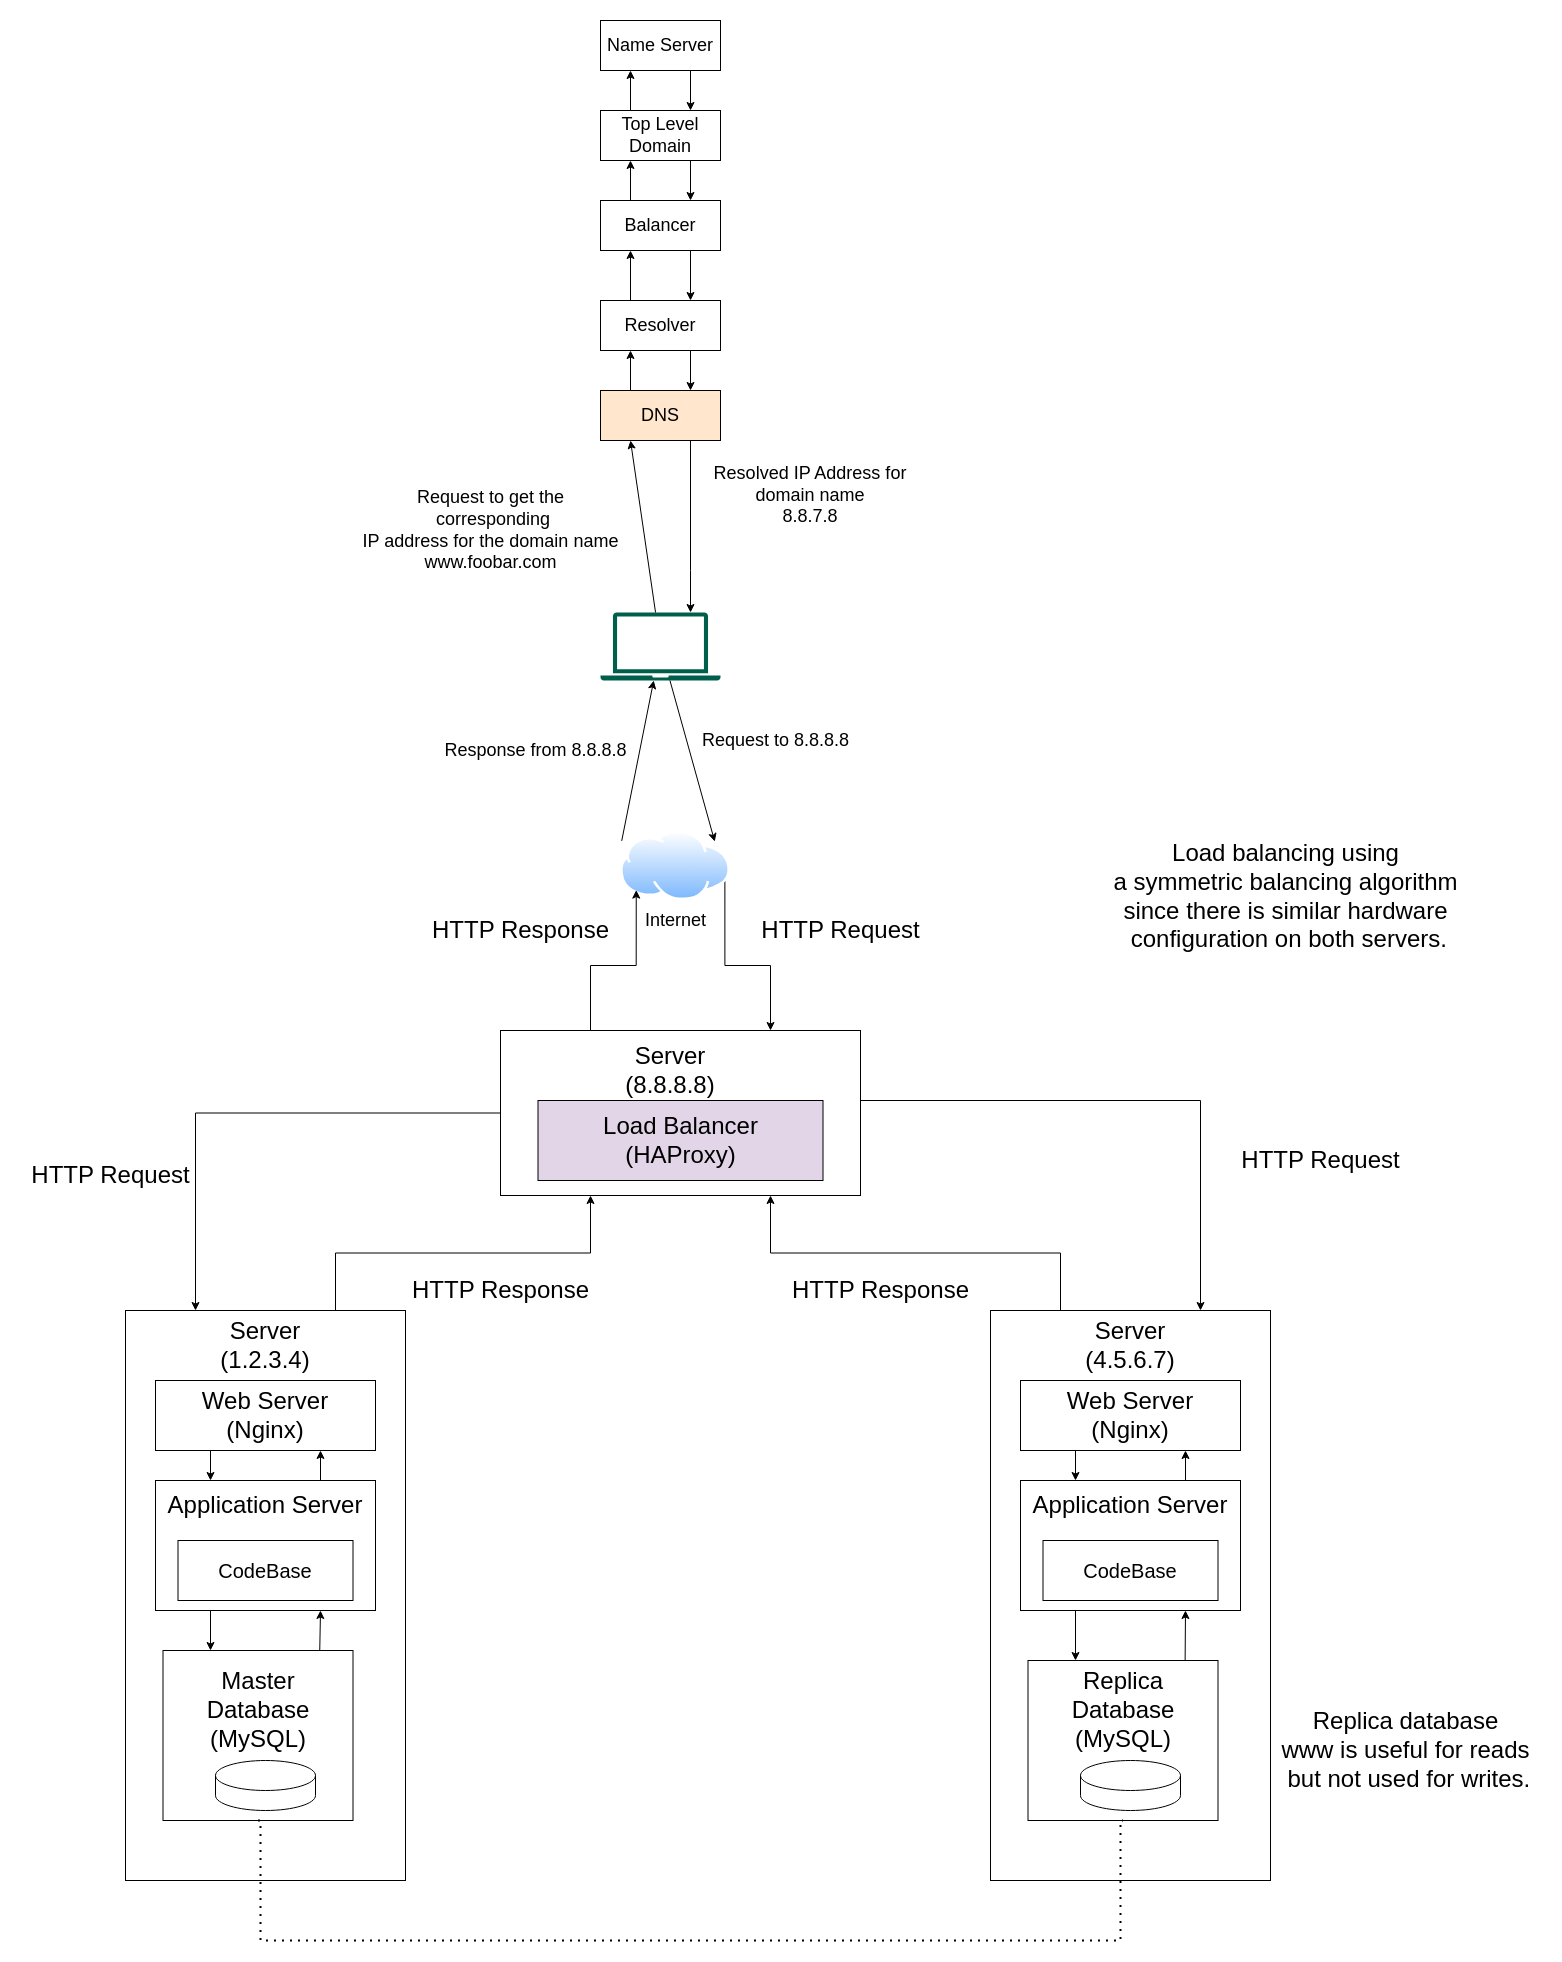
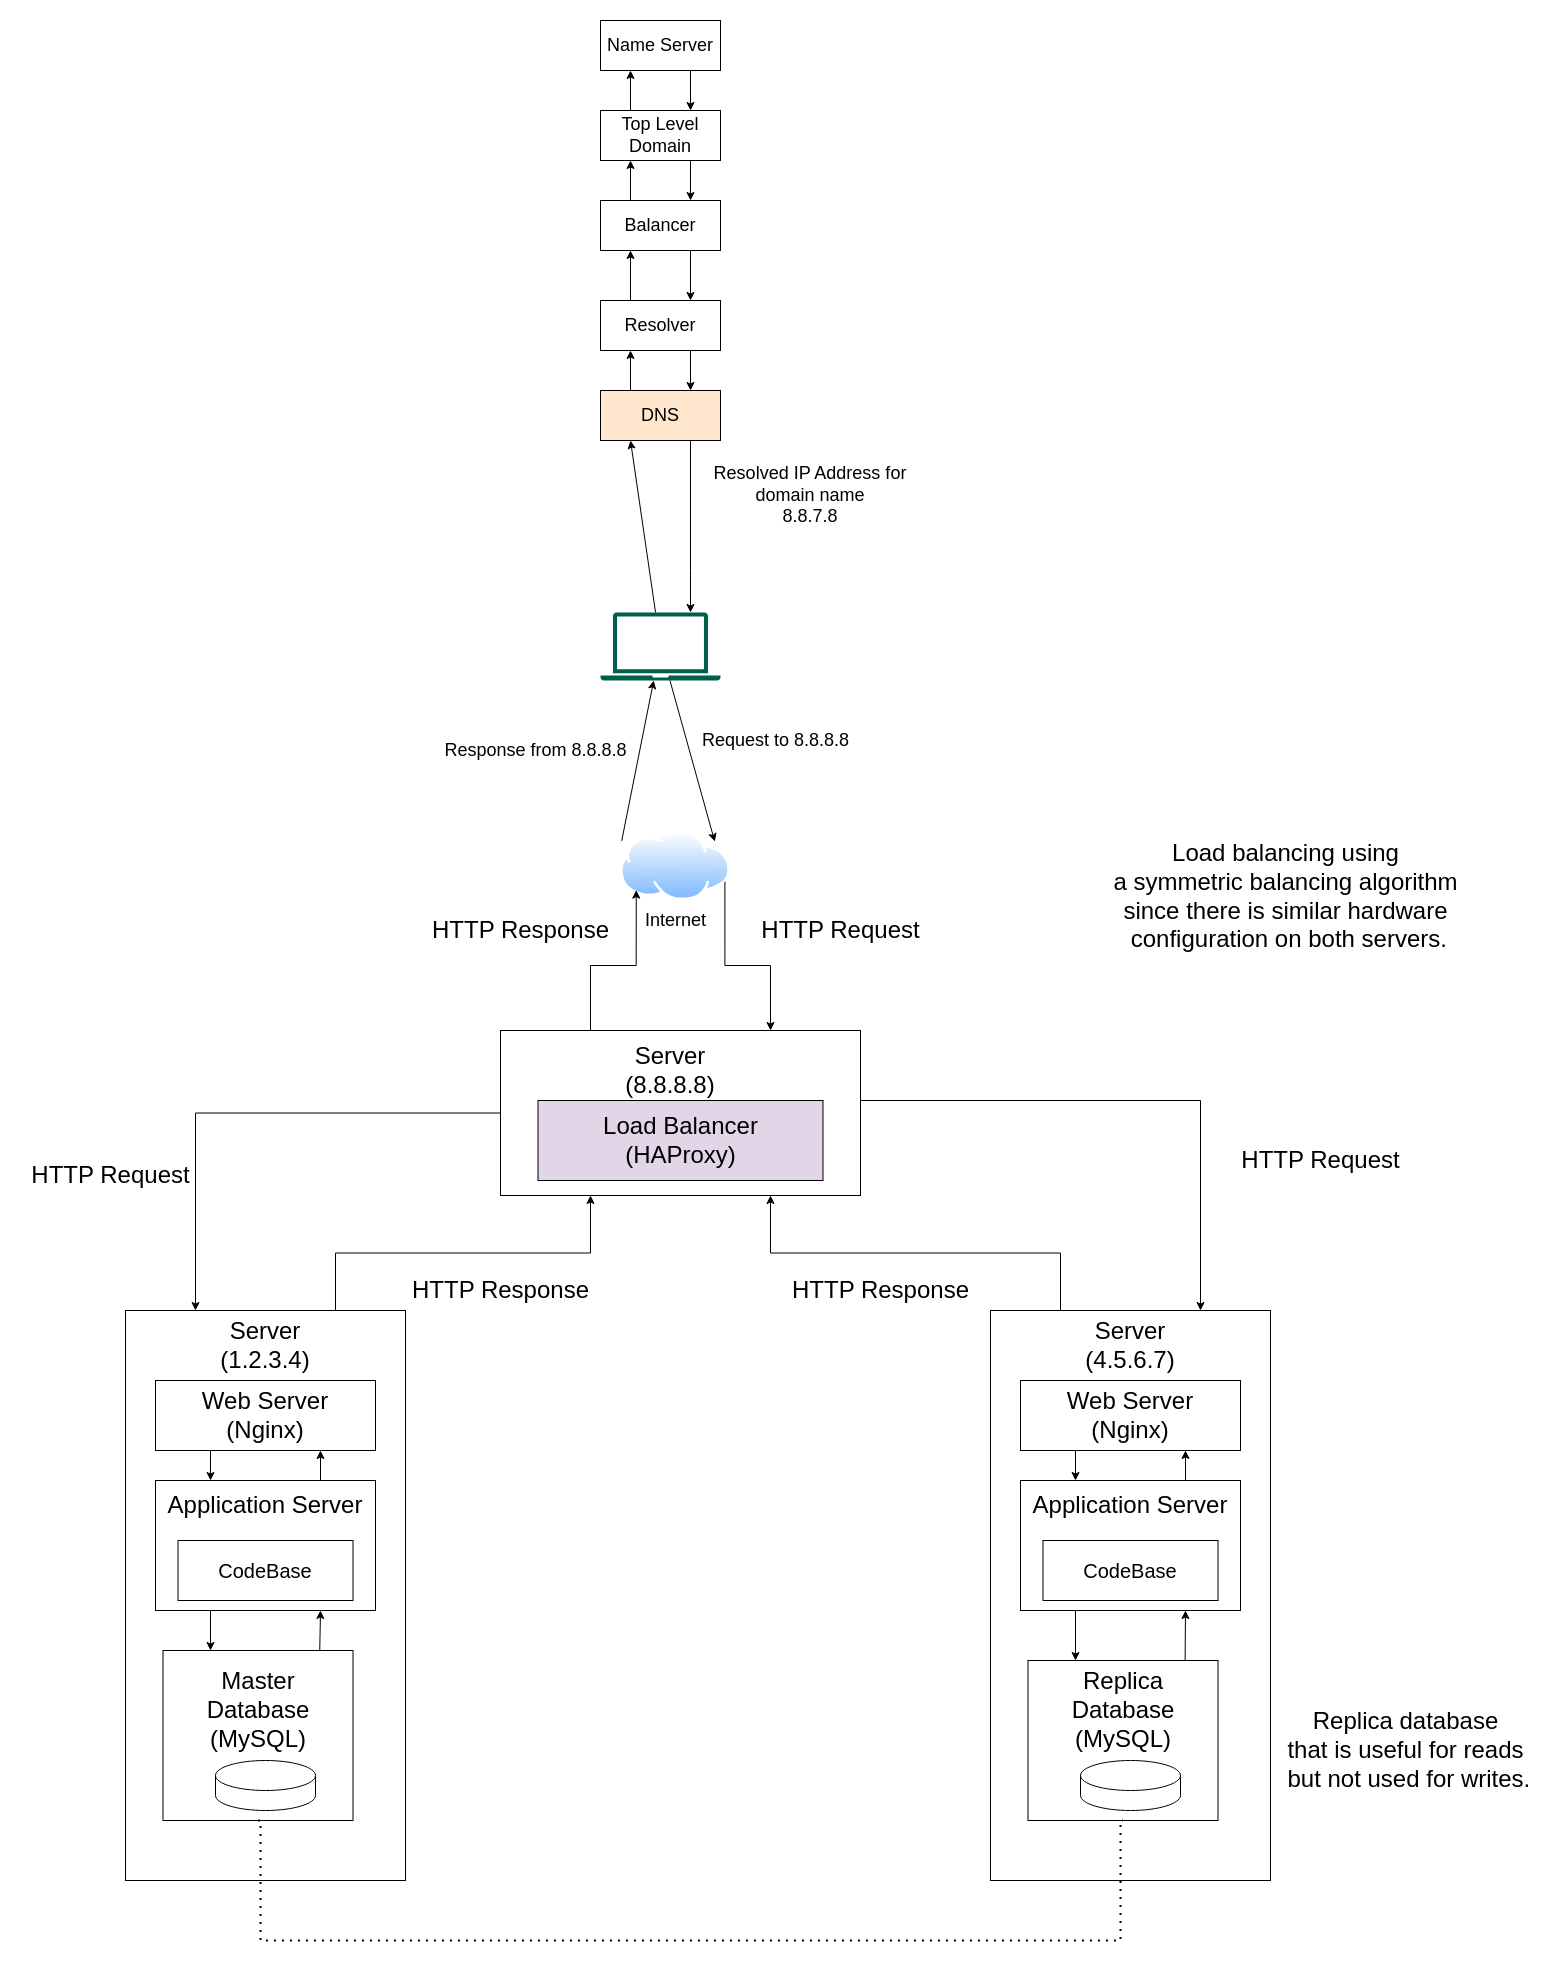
(491, 531) -> none
(1406, 1751) -> (1406, 1751)
